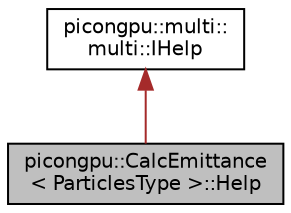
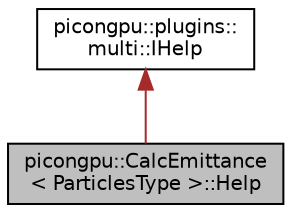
(146, 39) -> (146, 39)
